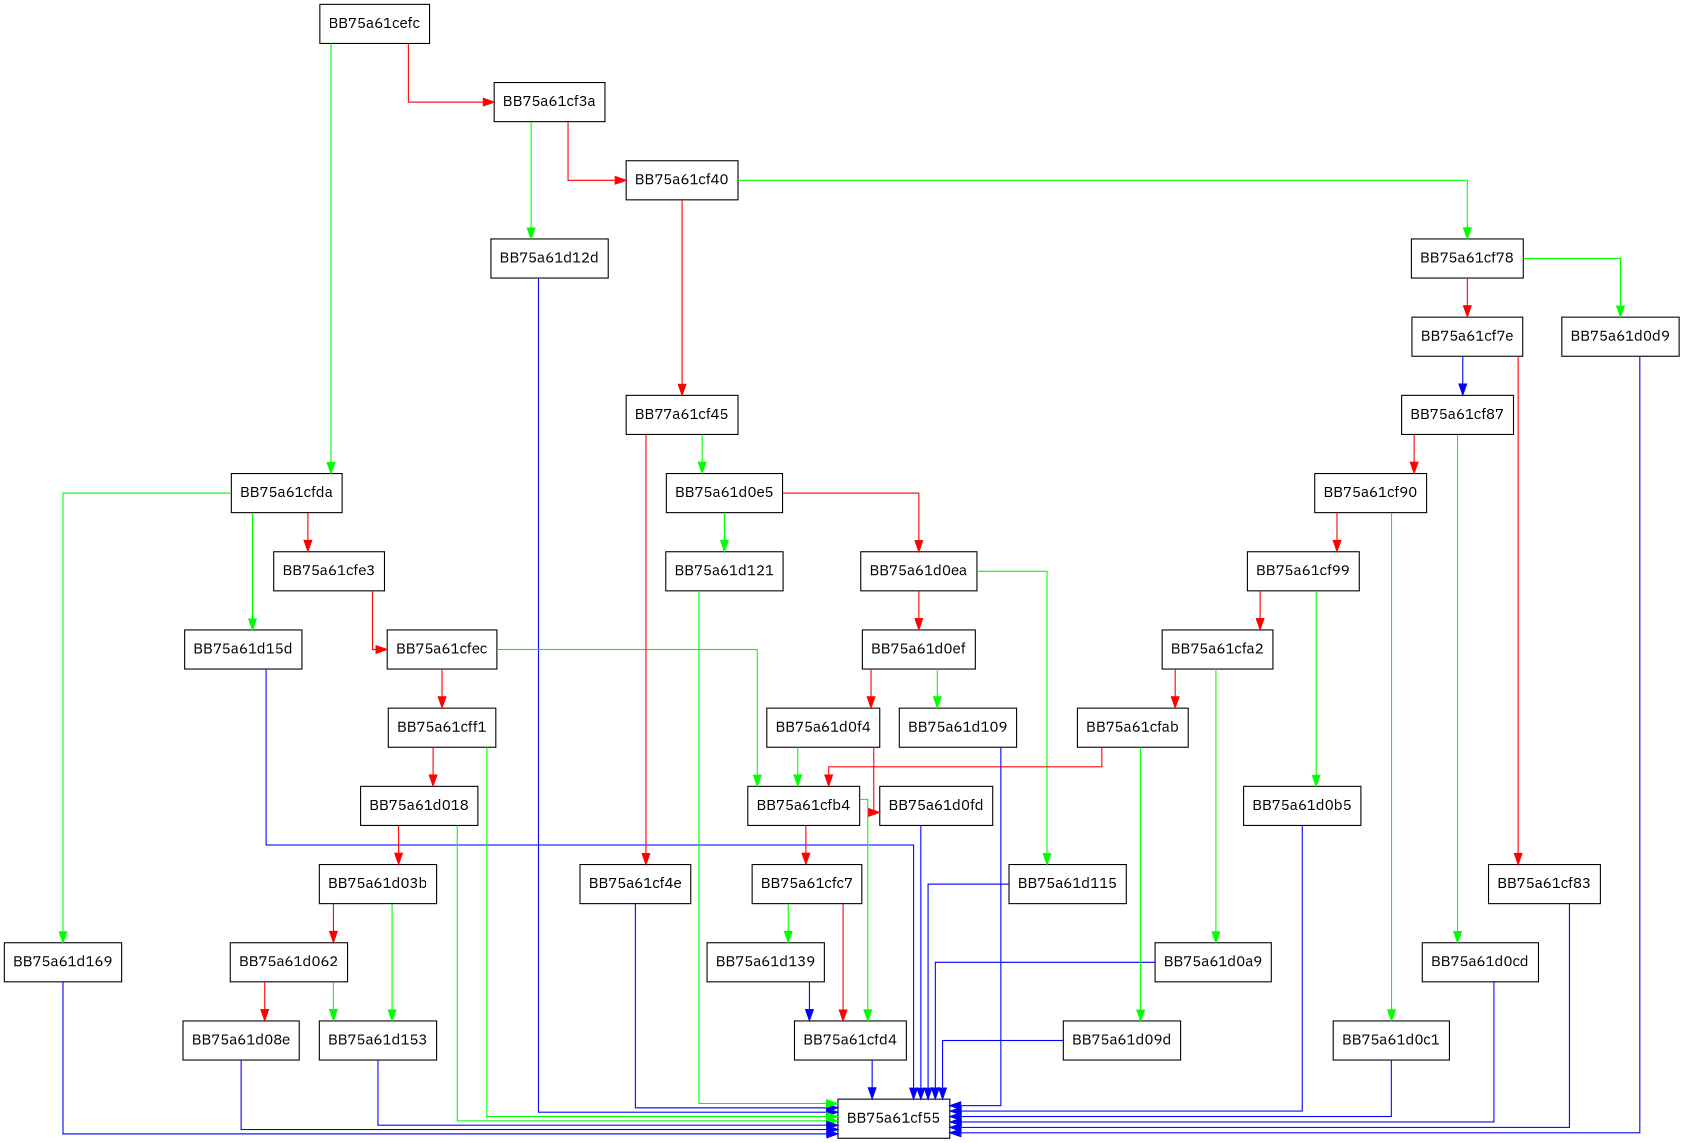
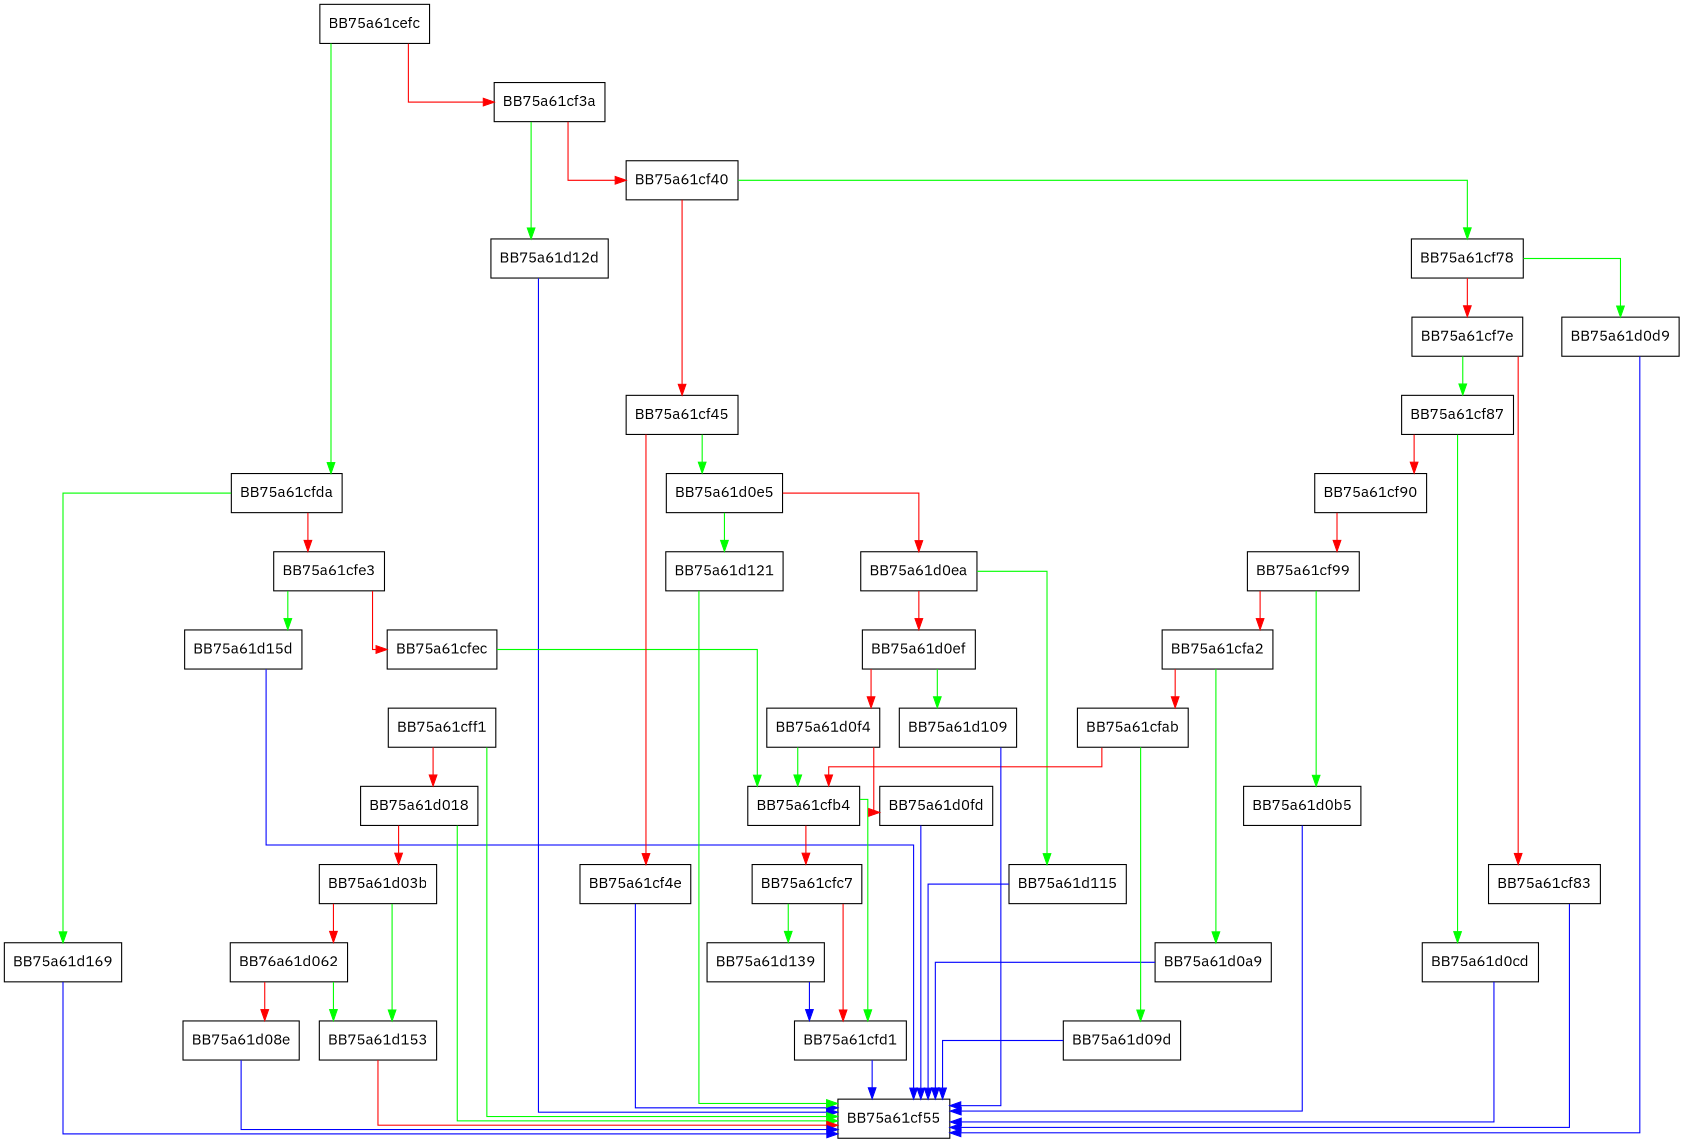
(1463, 370) -> (1463, 370)
(682, 415) -> (682, 415)
(253, 566) -> (288, 605)
(442, 683) -> none
(289, 962) -> (289, 962)
(850, 1040) -> (850, 1040)
(1391, 1040) -> none
(570, 1125) -> (570, 1125)
